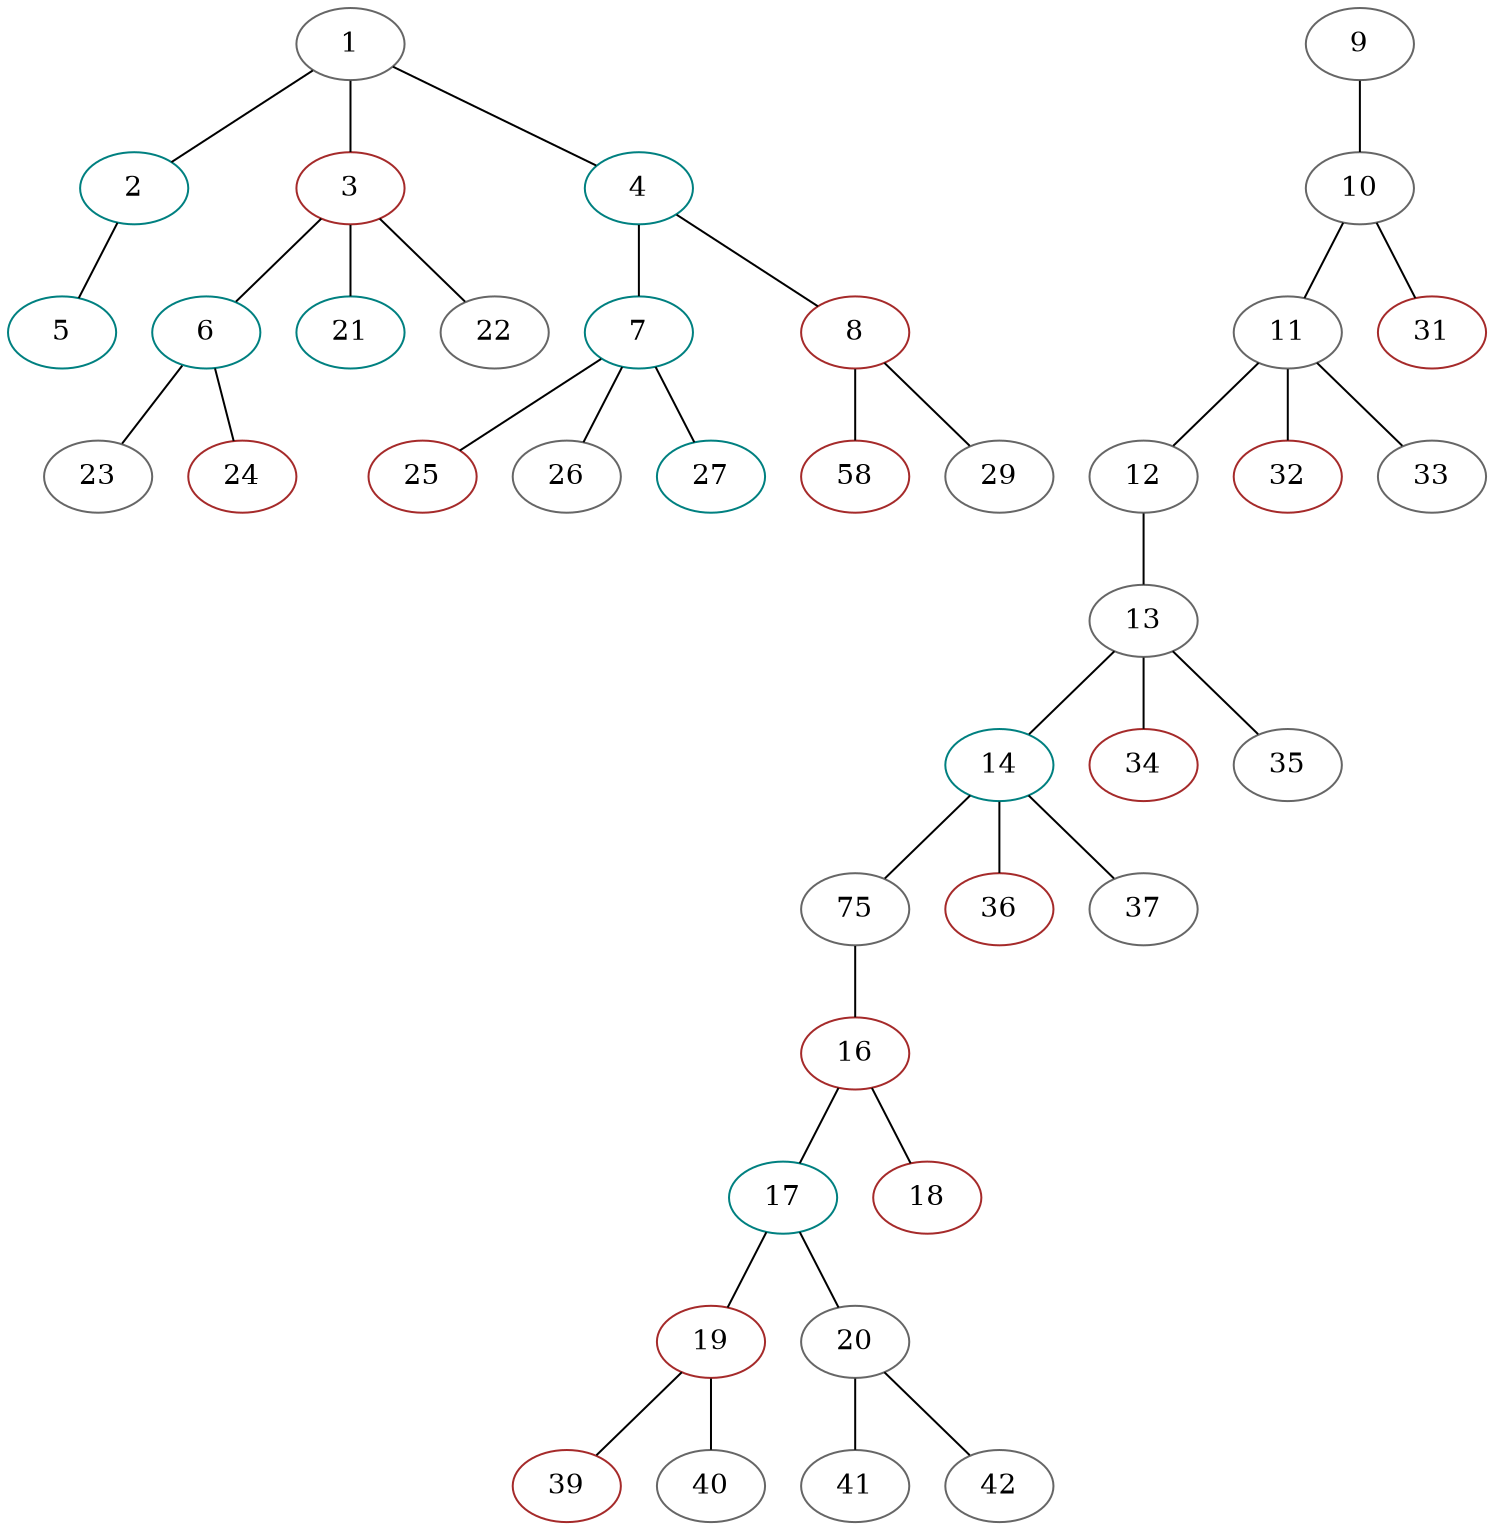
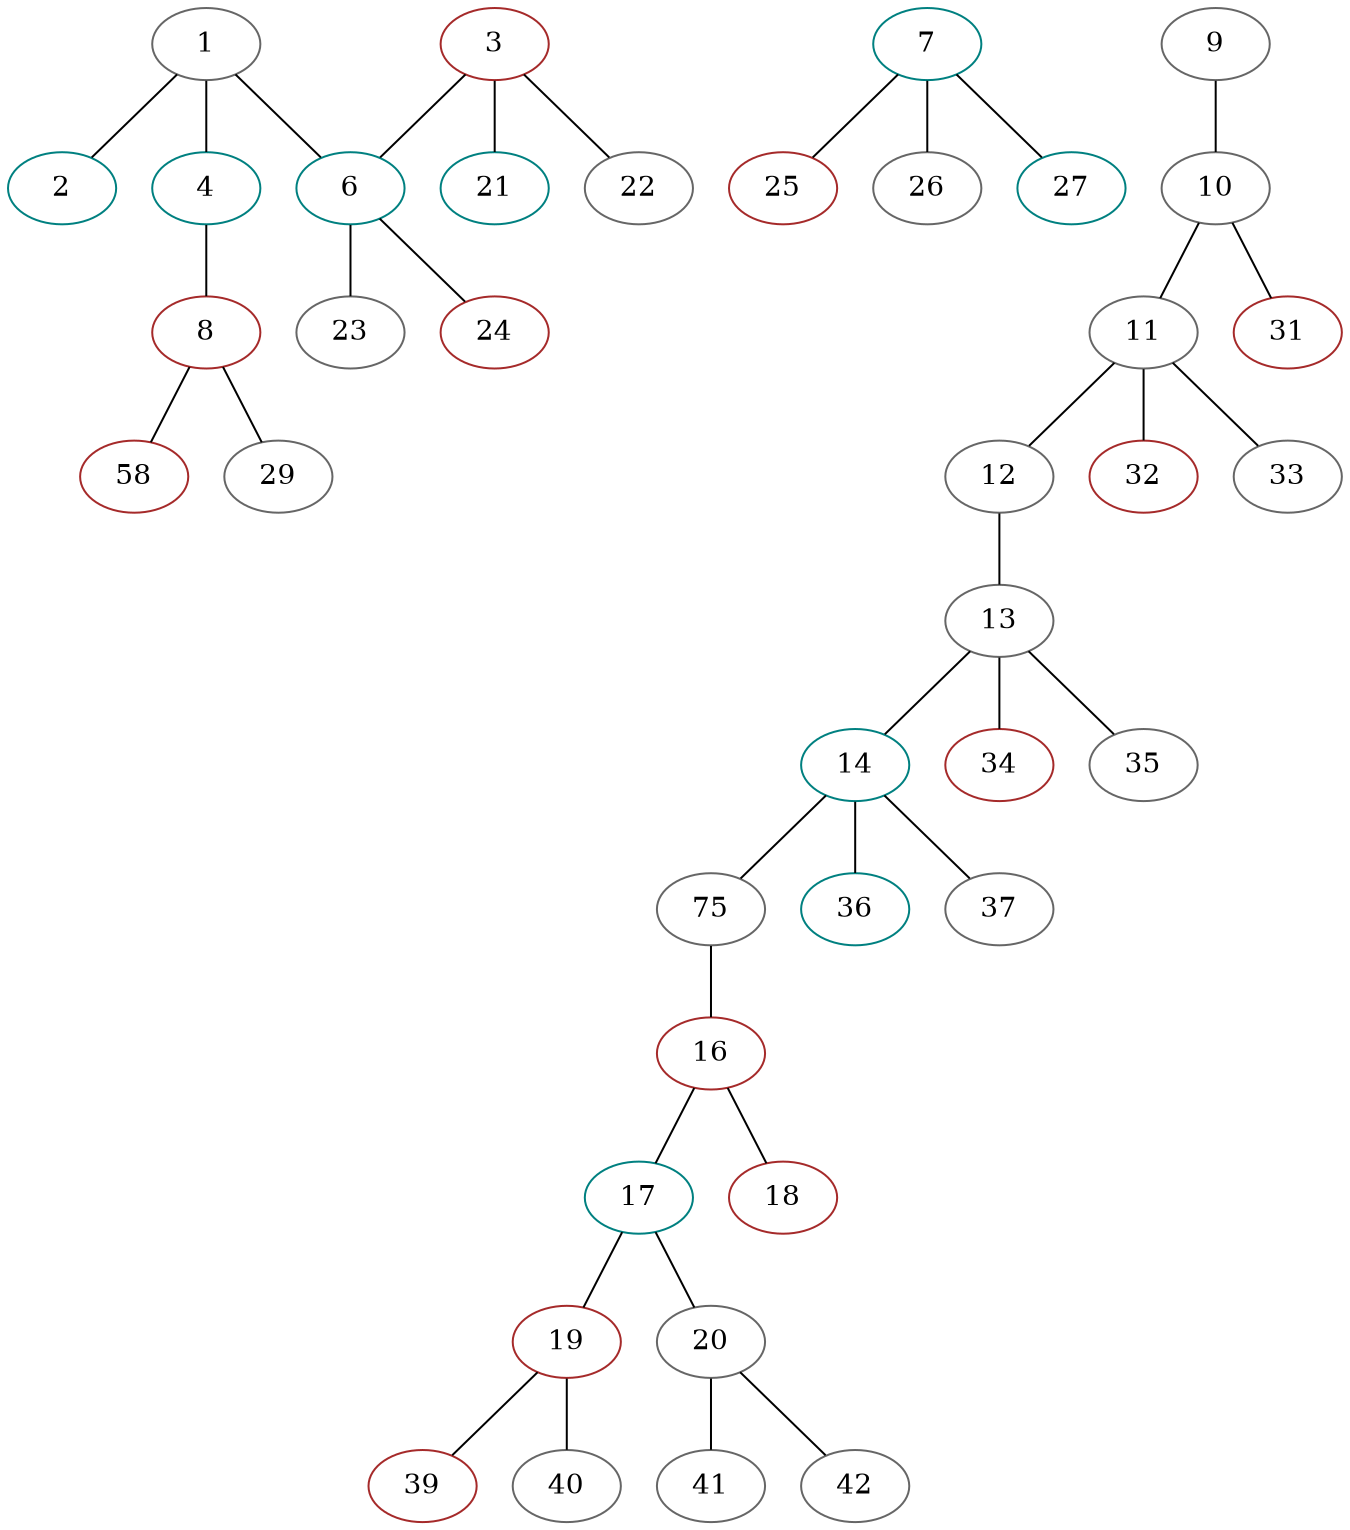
(350, 116) -> (278, 116)
(639, 261) -> none
(62, 332) -> none
(999, 909) -> (855, 909)
